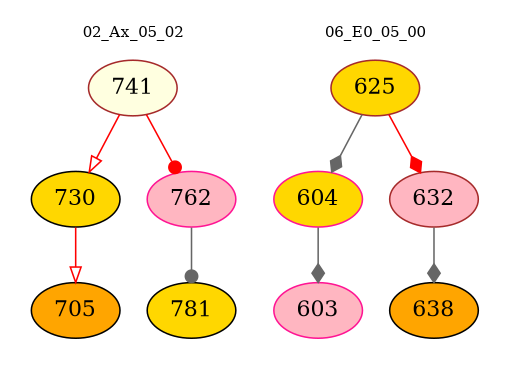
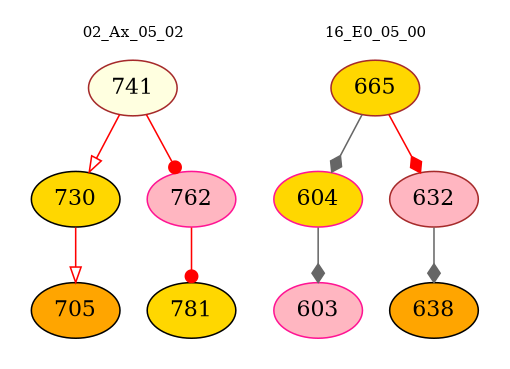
(376, 33) -> (376, 33)
(375, 88) -> (375, 88)
(192, 249) -> (192, 249)
